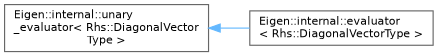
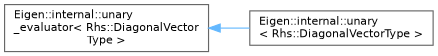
(341, 28) -> (341, 28)
